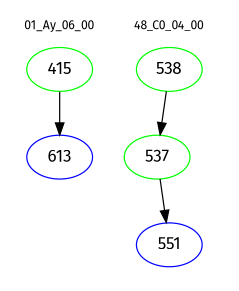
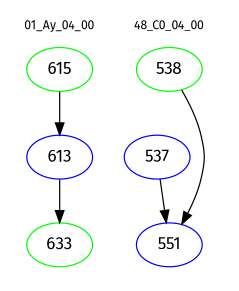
(60, 26) -> (60, 26)
(60, 69) -> (60, 69)
(164, 107) -> (204, 151)
(157, 157) -> (157, 157)
none -> (60, 245)
